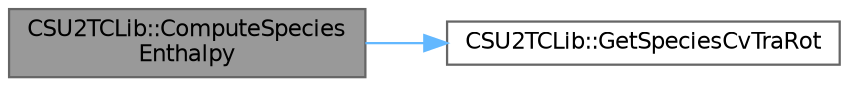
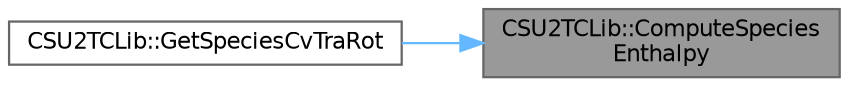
(395, 43) -> (431, 43)
